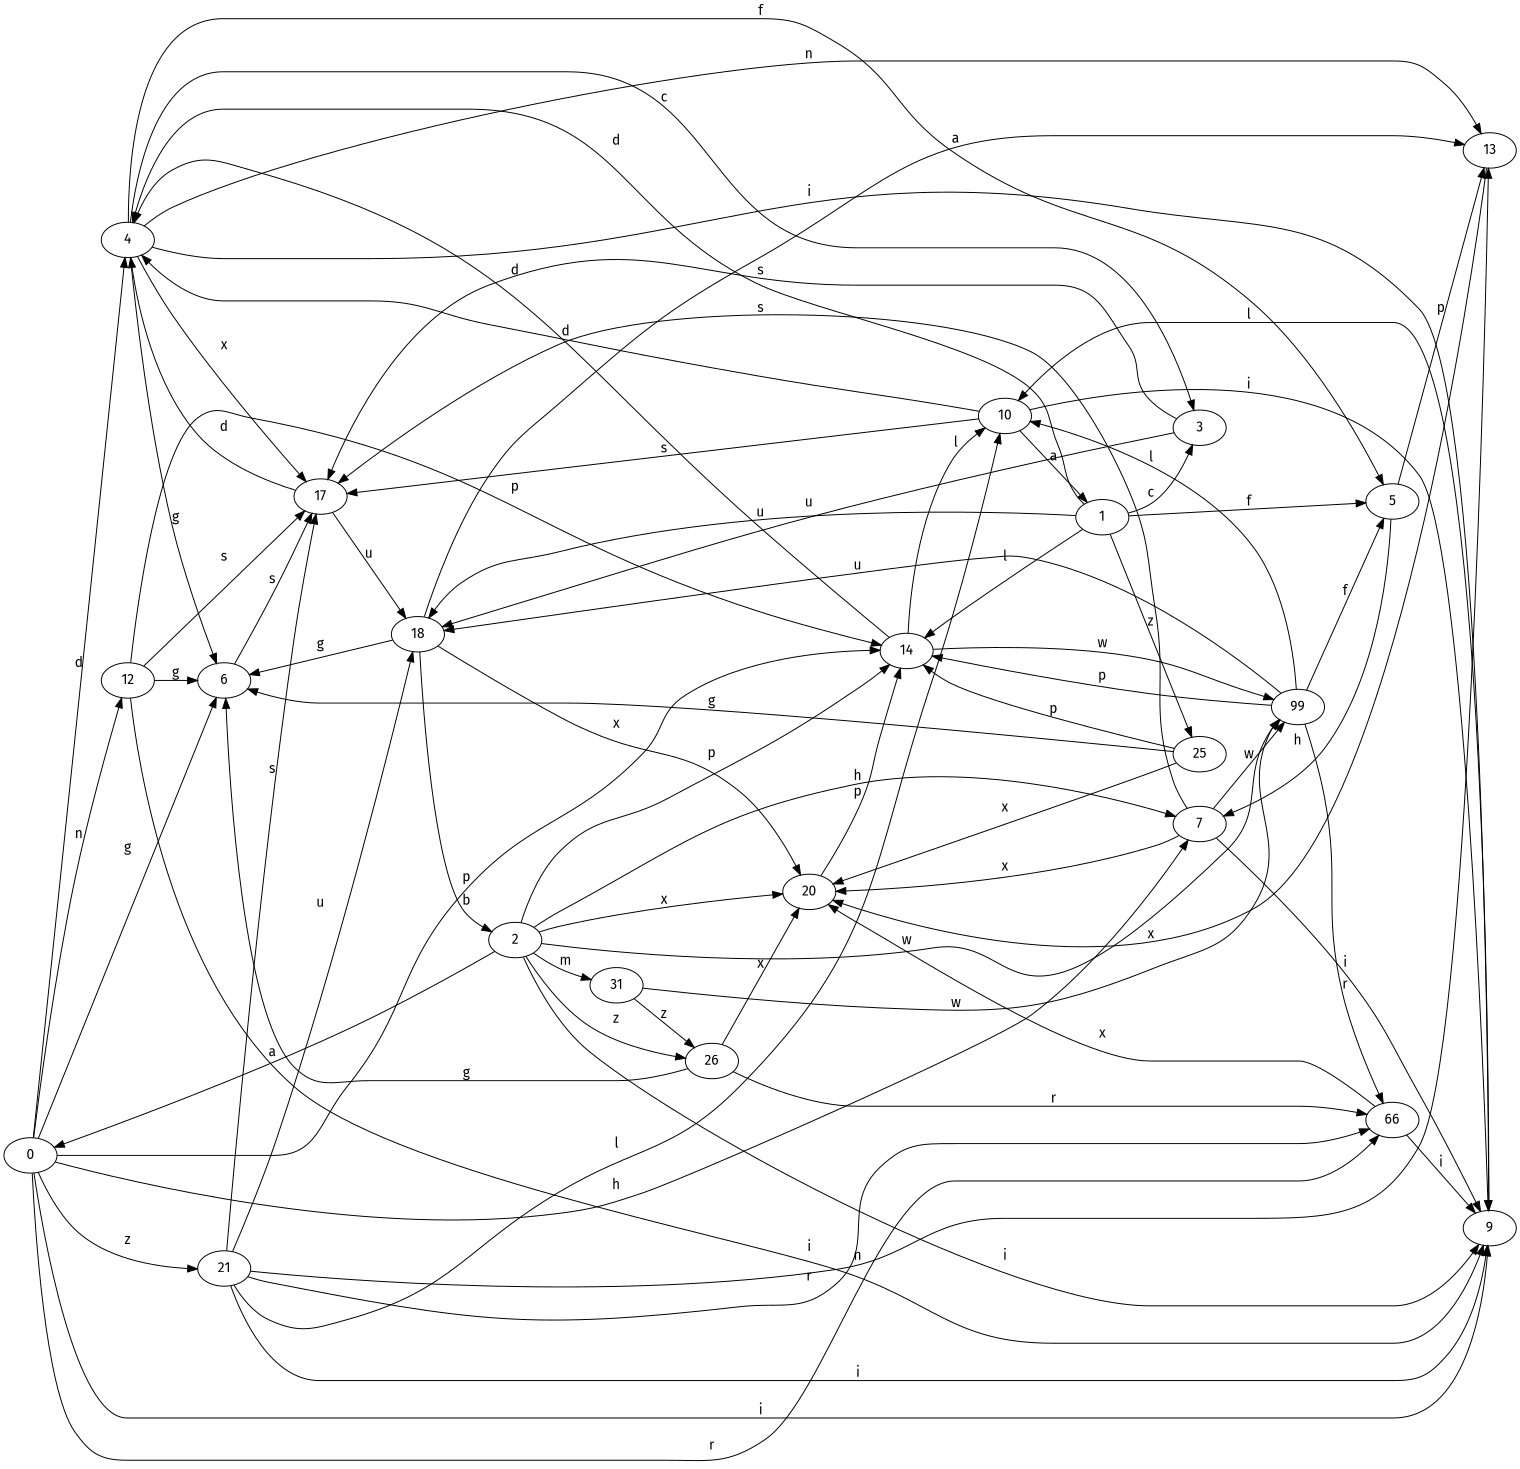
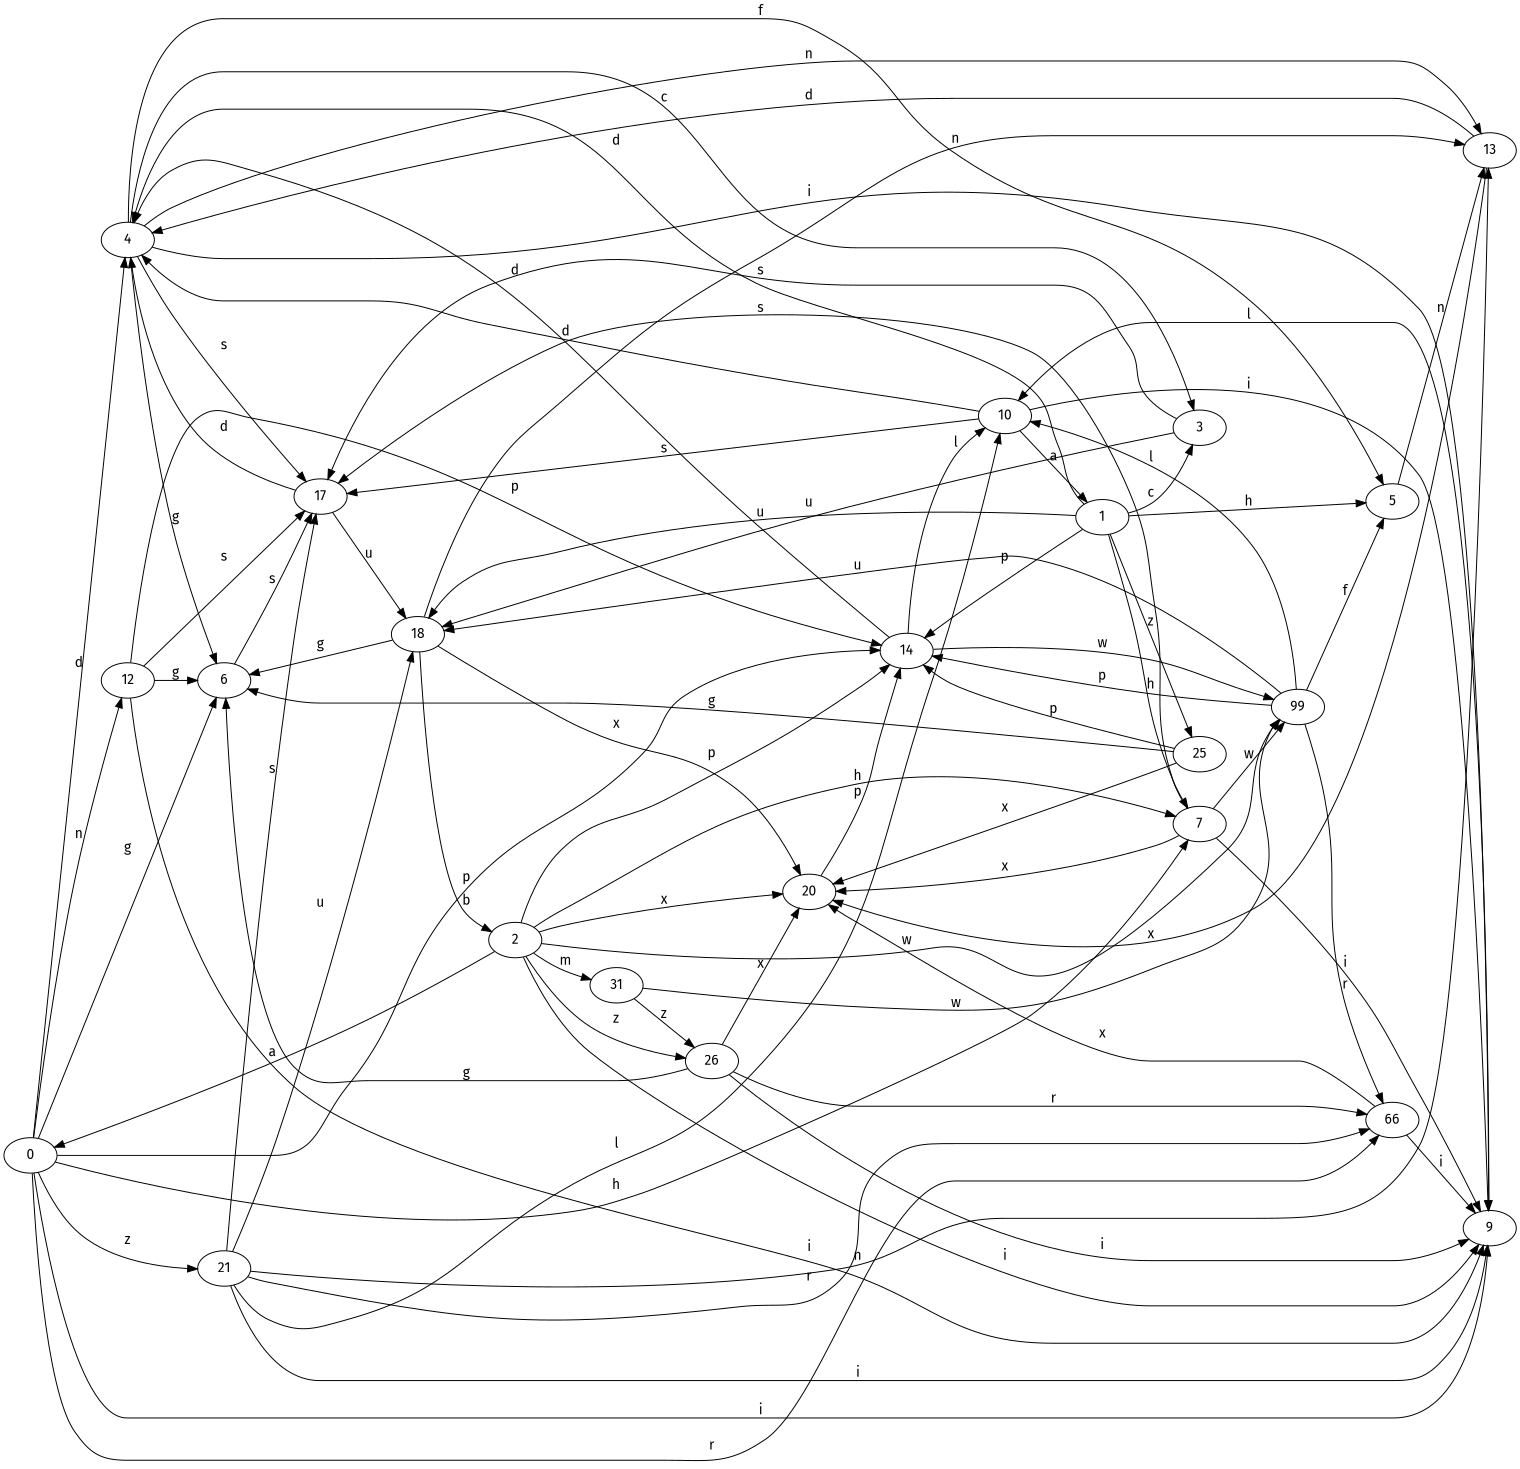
none -> (817, 105)
(956, 139) -> (956, 139)
(1441, 308) -> (1441, 308)
(224, 346) -> (224, 346)
(1249, 502) -> (1249, 502)
(1005, 557) -> (1005, 557)
(1356, 692) -> (1143, 668)
none -> (1073, 1252)
